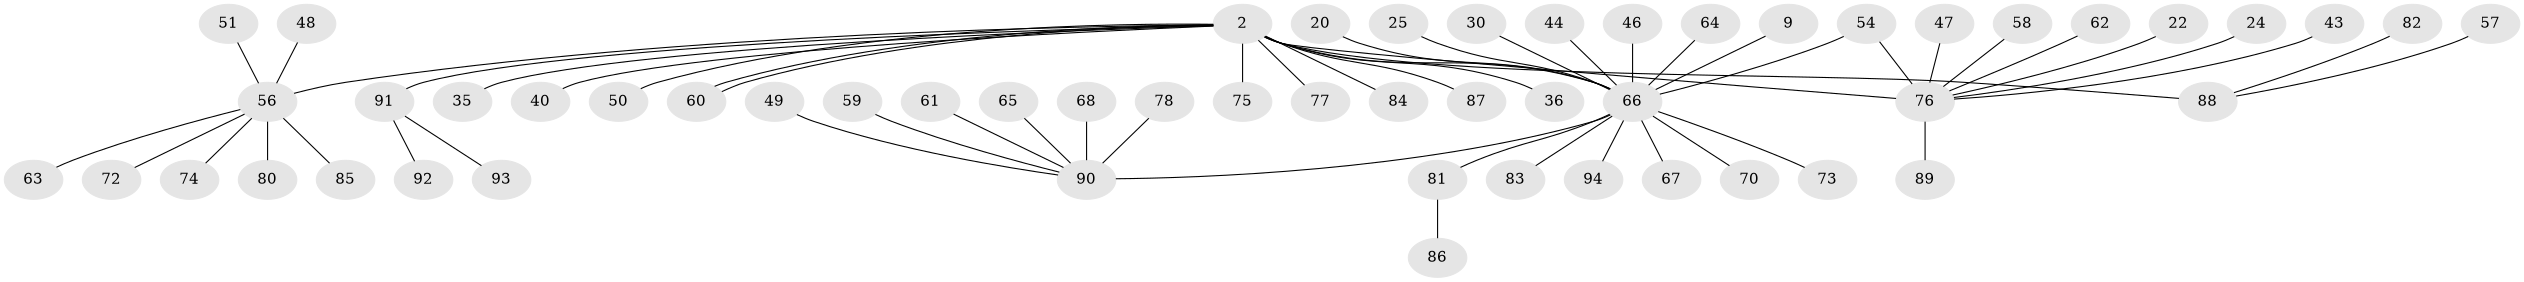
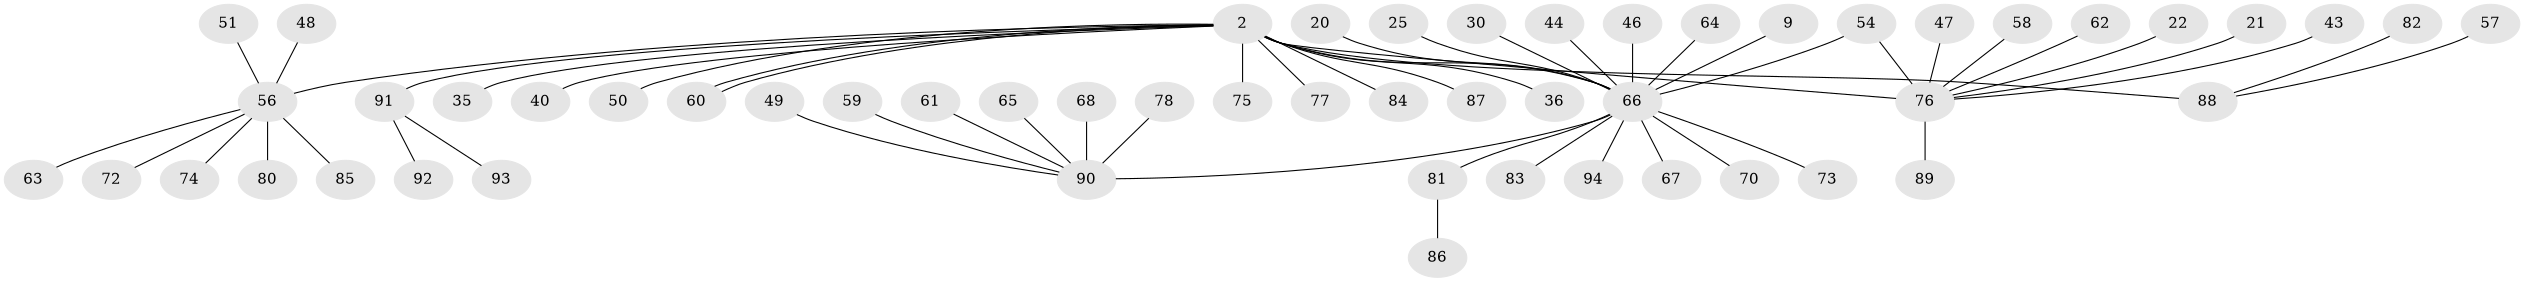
(2257, 24) -> (2257, 24)
